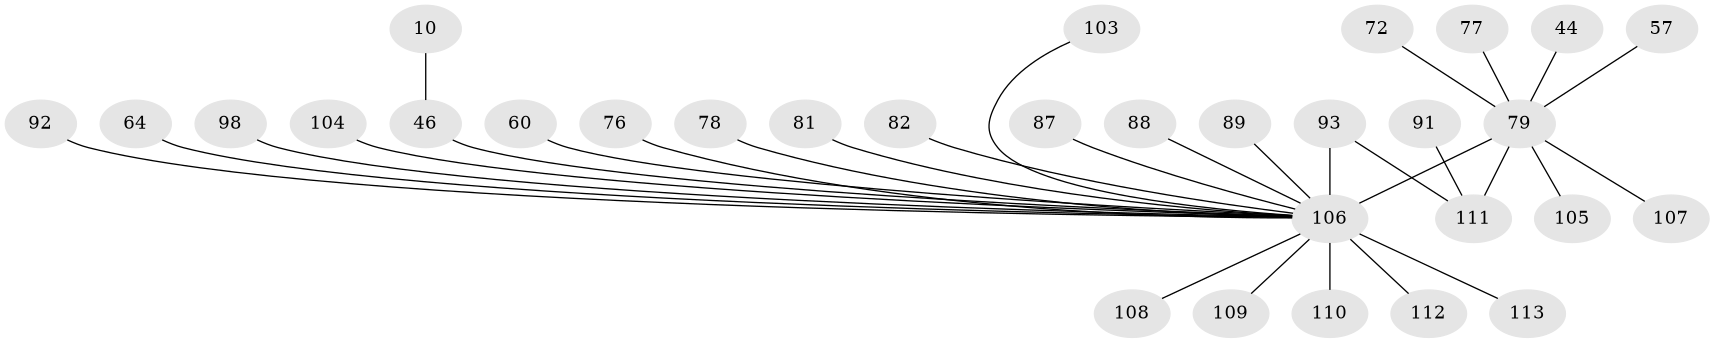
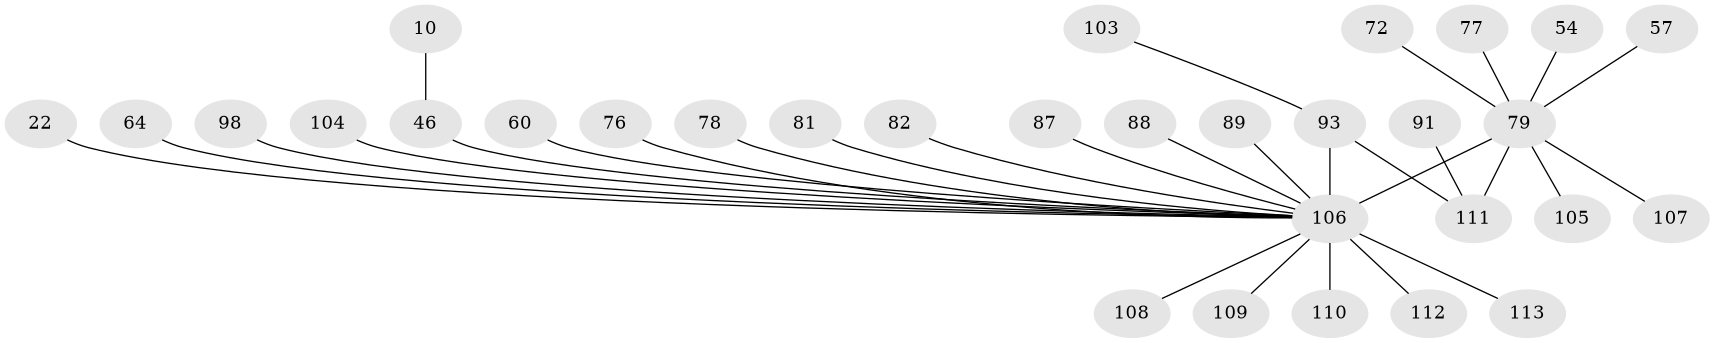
(1567, 29) -> (1567, 29)
(41, 124) -> (41, 124)
(999, 148) -> (1219, 74)
